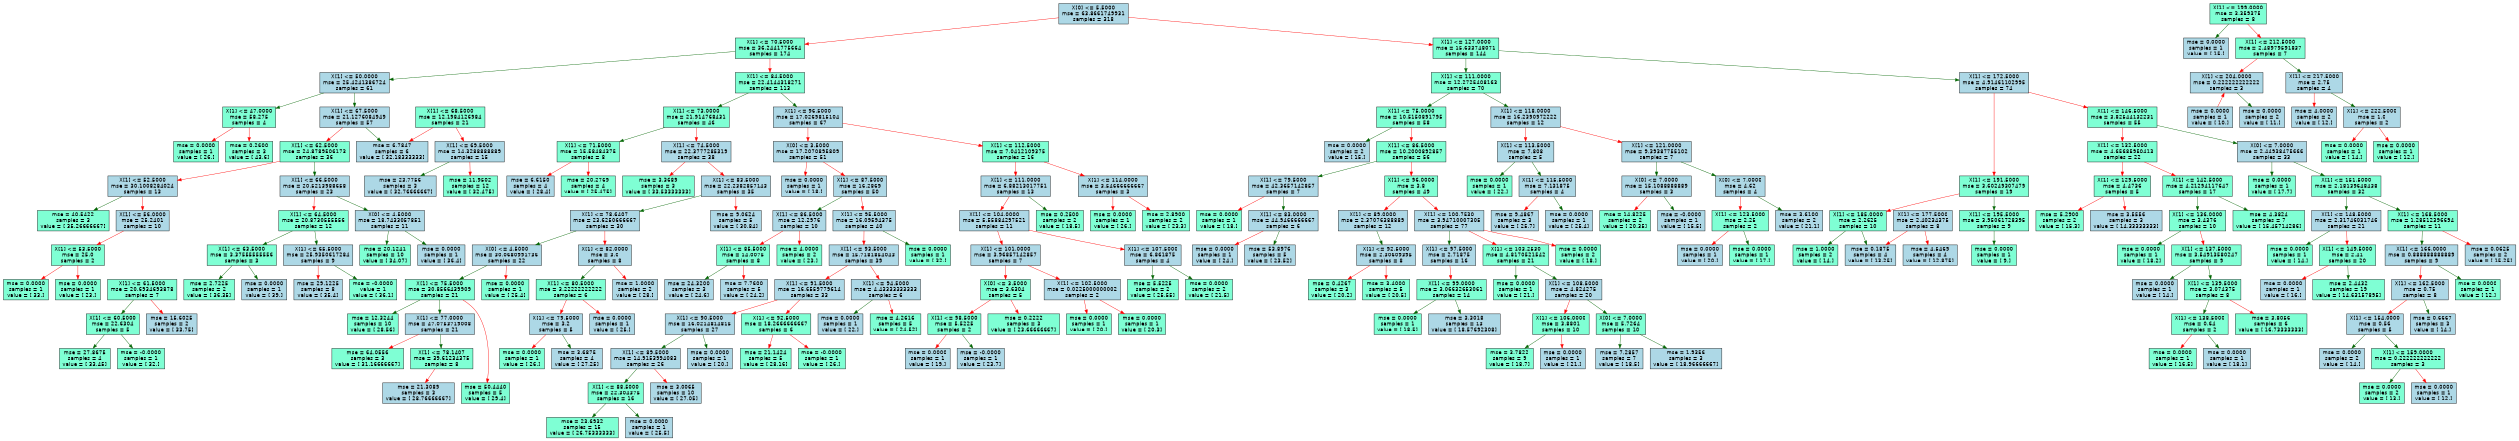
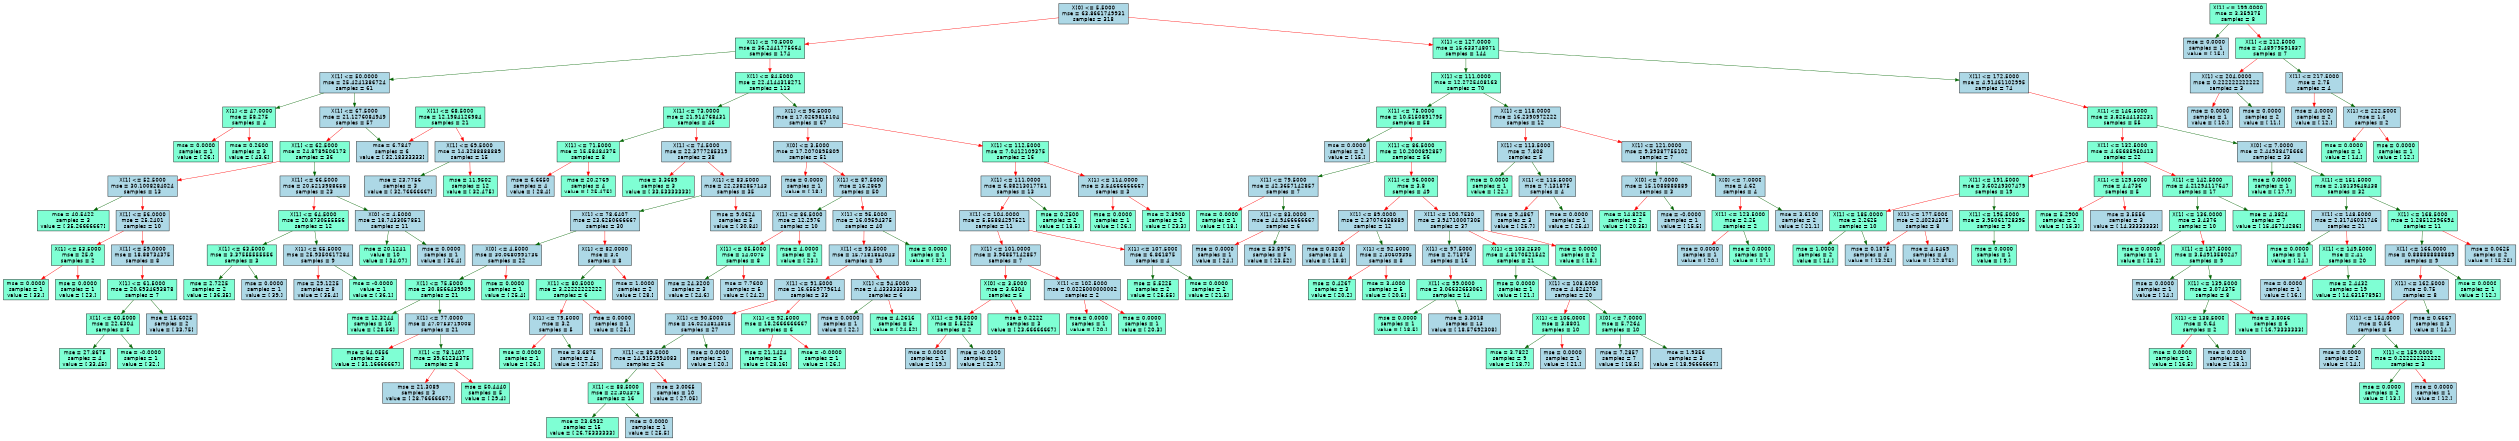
(2220, 102) -> (2217, 98)
(1994, 133) -> (2060, 168)
(530, 186) -> (530, 186)
(1449, 221) -> (1449, 221)
none -> (143, 255)
(385, 255) -> (385, 255)
none -> (1326, 255)
(156, 305) -> (156, 305)
(486, 335) -> (462, 375)
